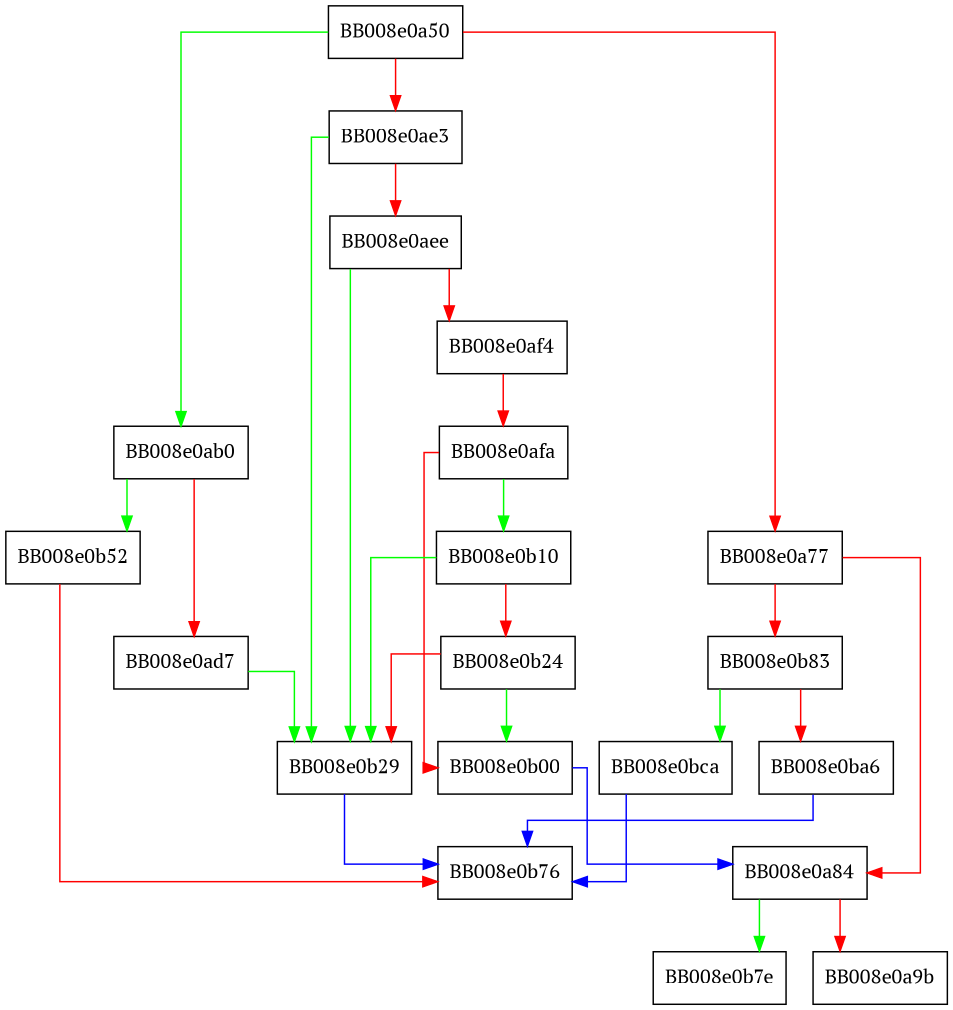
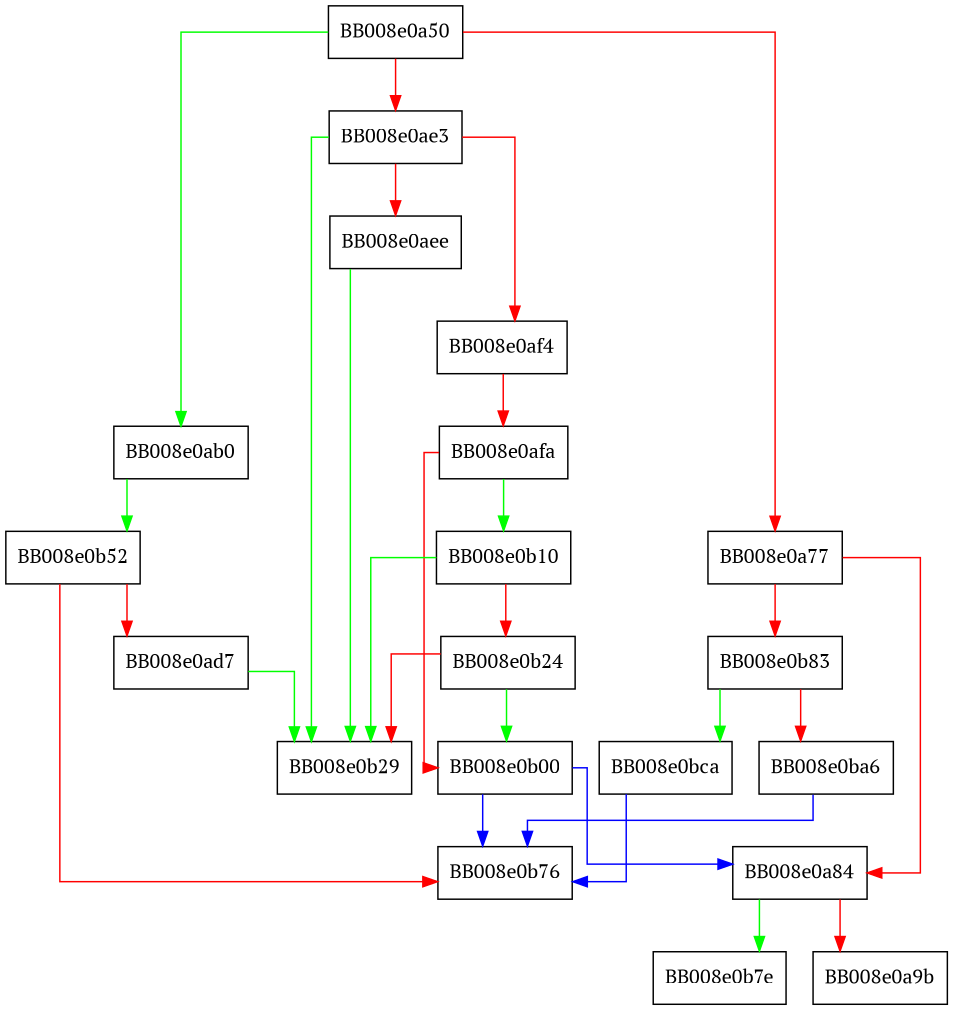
(449, 287) -> (515, 195)
(194, 550) -> (127, 603)
(349, 864) -> (483, 813)
